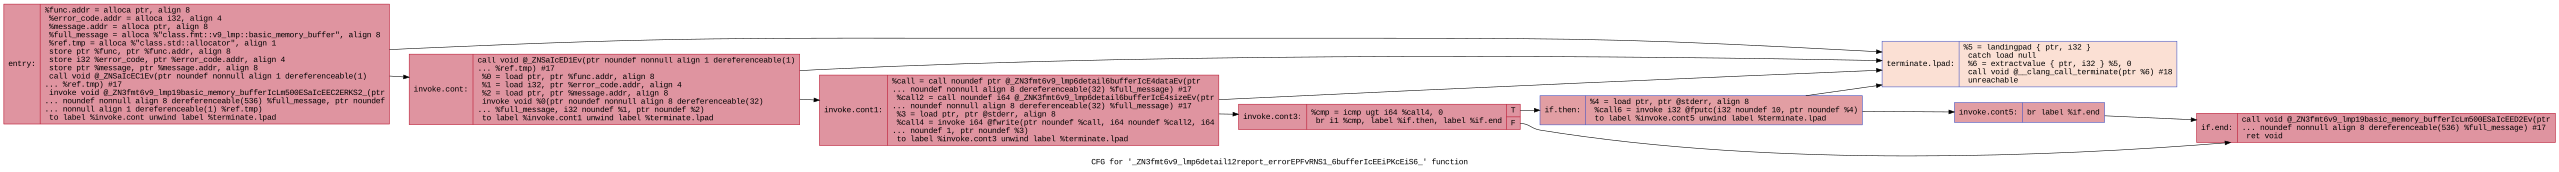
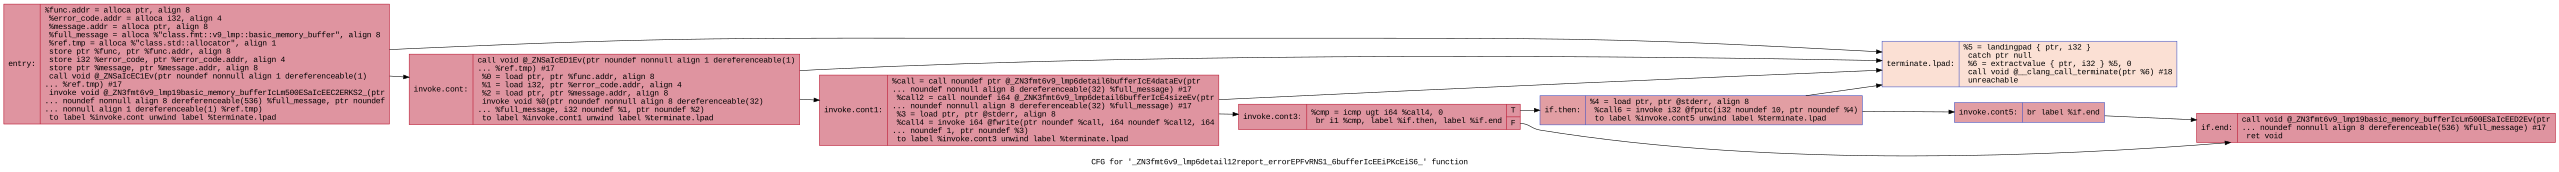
(2000, 56) -> (1998, 56)
